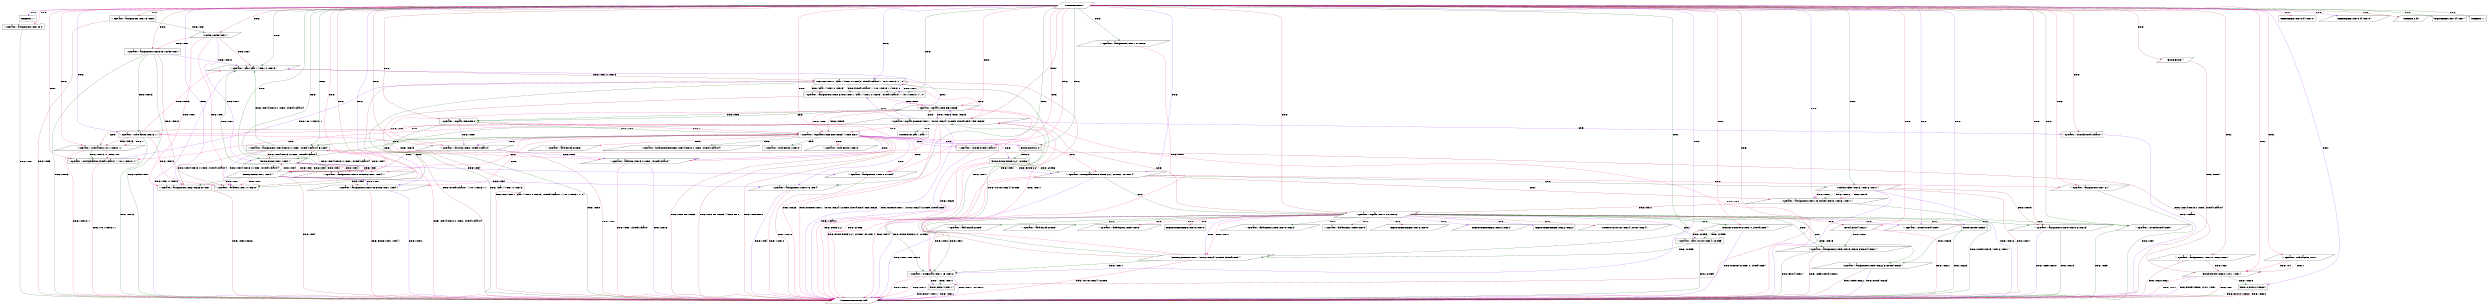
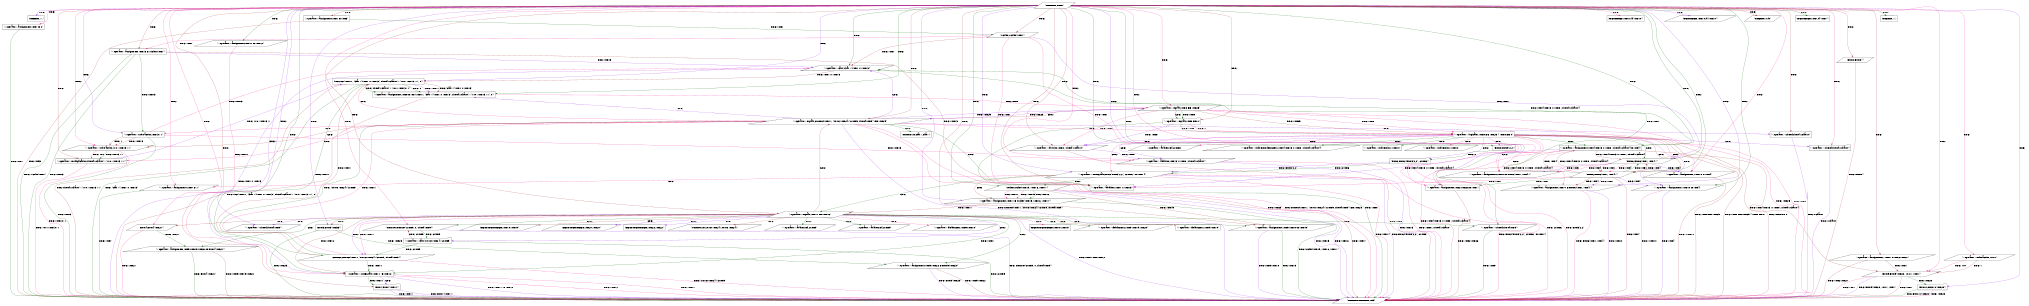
(168, 177) -> none
